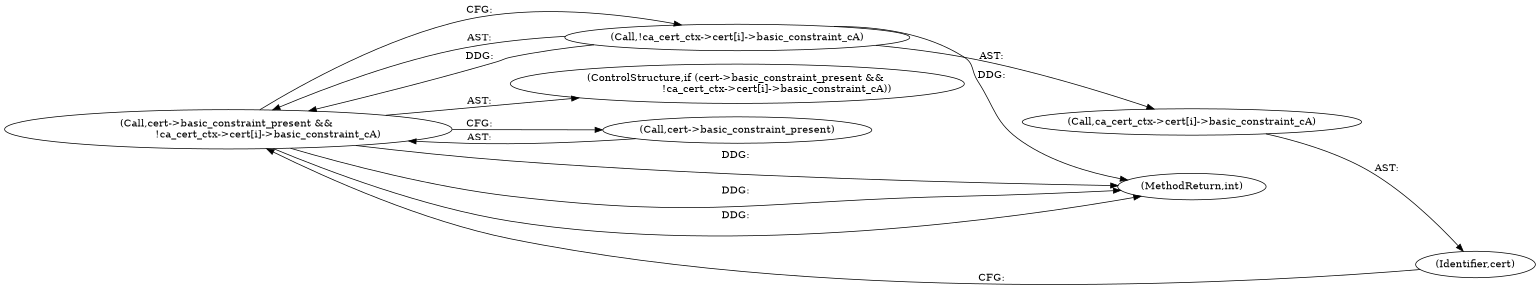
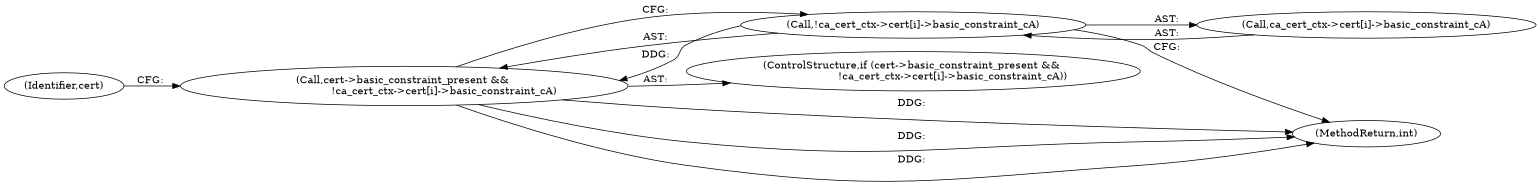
(993, 75) -> (1169, 47)
(737, 130) -> none
(1372, 173) -> (1143, 40)
